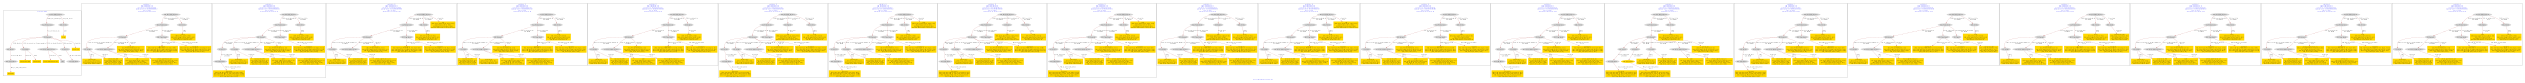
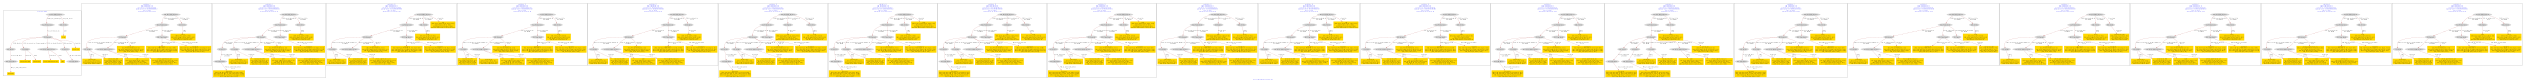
(63, 61) -> (63, 61)
(1628, 61) -> (1628, 61)
